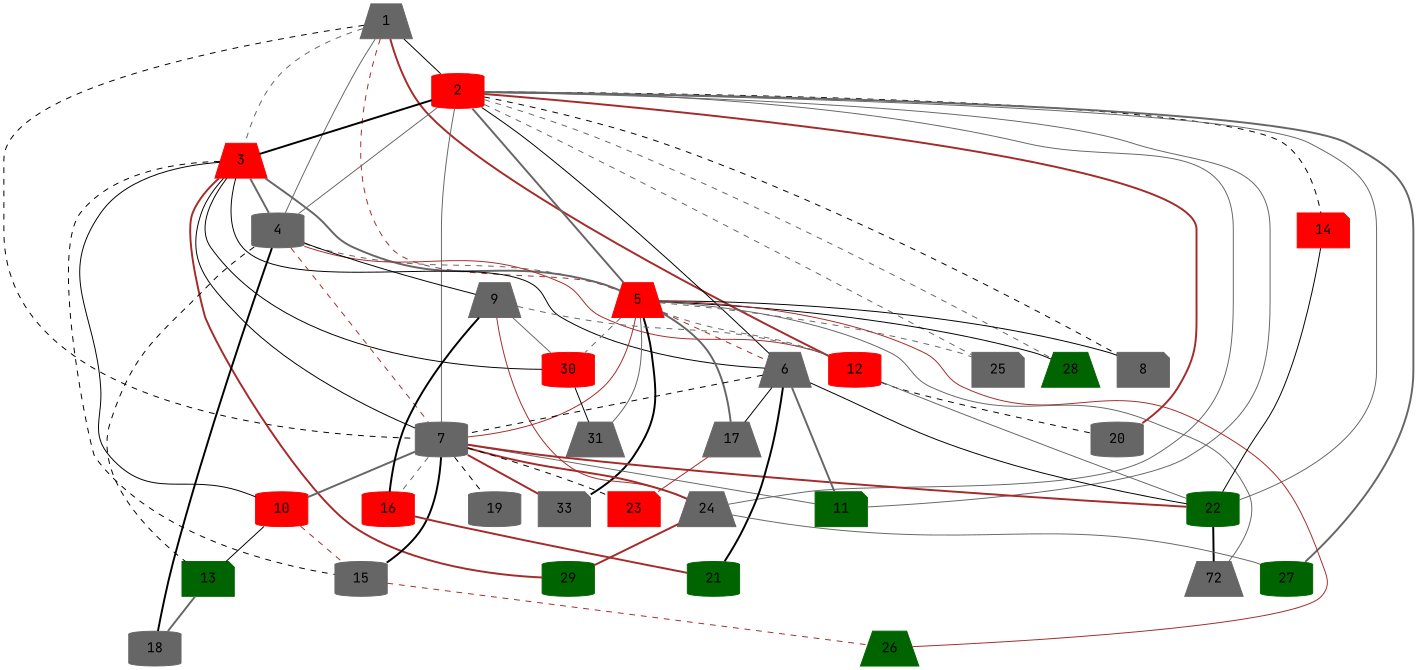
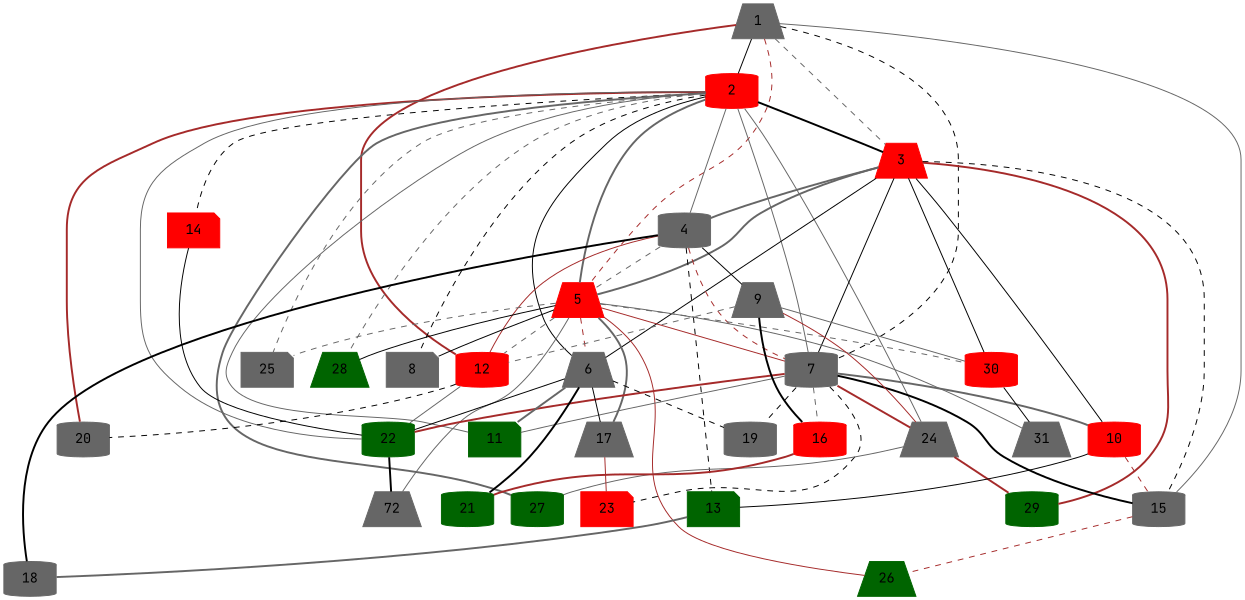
(328, 125) -> (1194, 106)
(615, 404) -> (674, 407)
(564, 509) -> none
